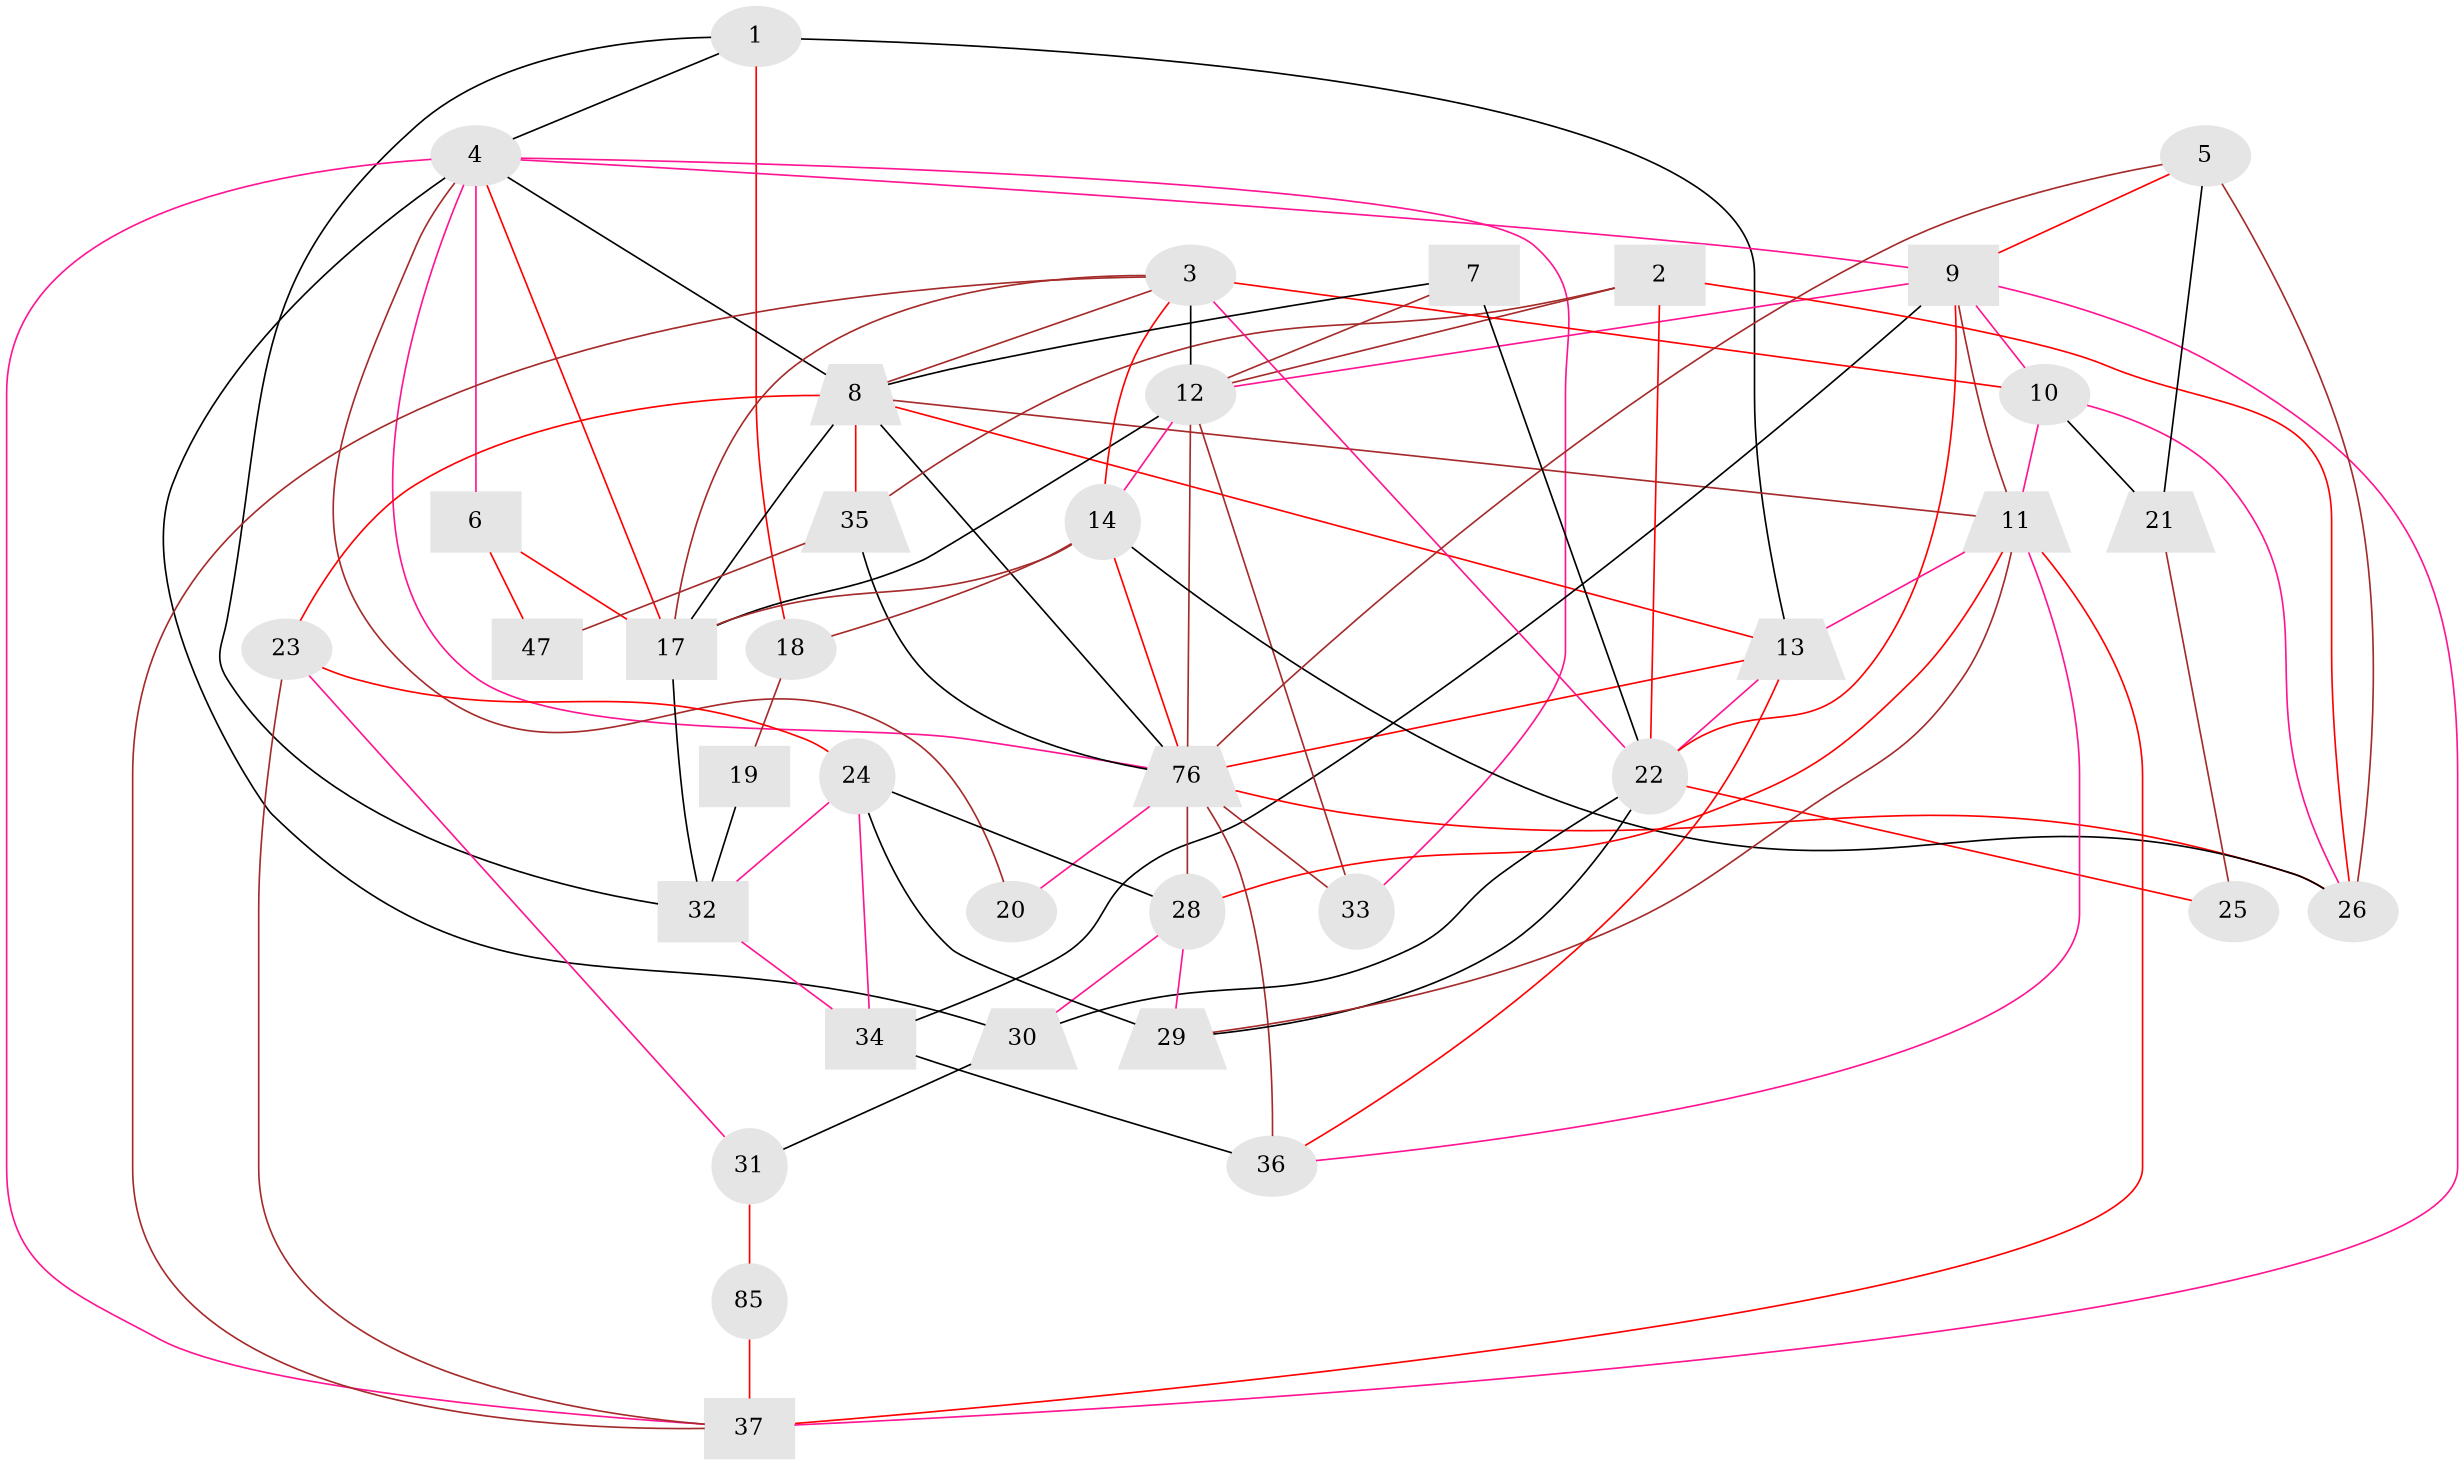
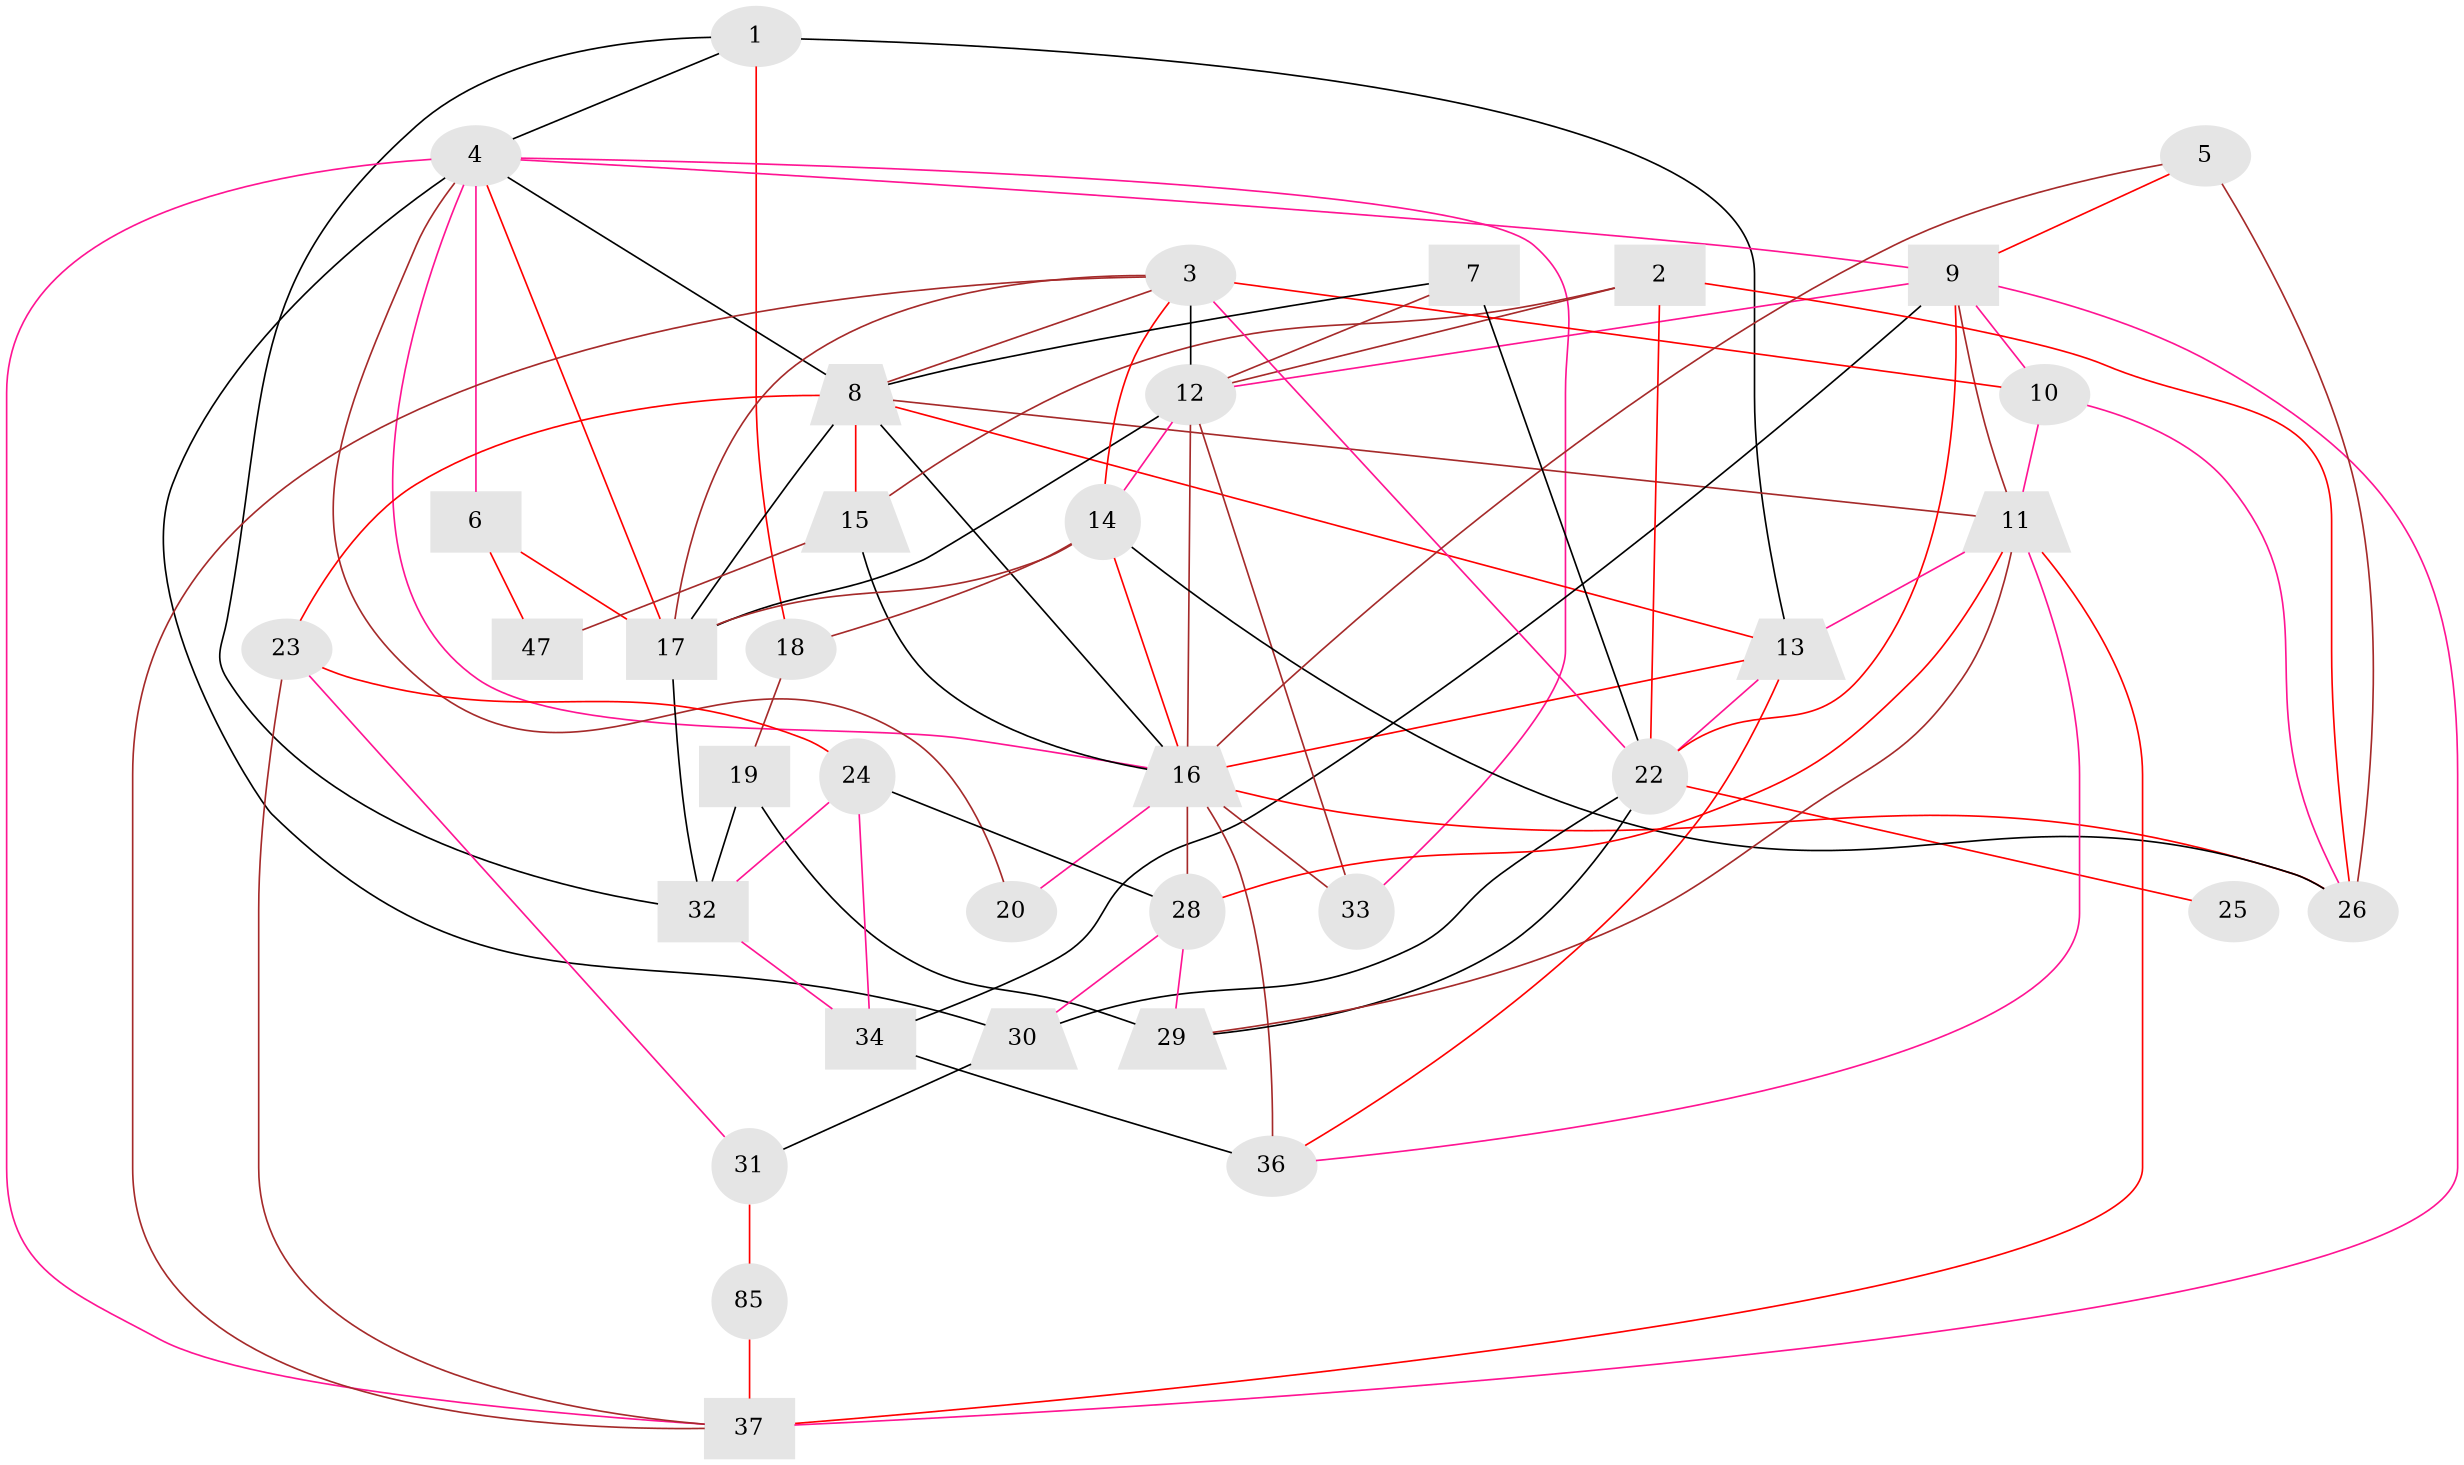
(856, 522) -> (856, 522)
(2161, 522) -> none
(1187, 776) -> (1187, 776)
(968, 958) -> (919, 965)
